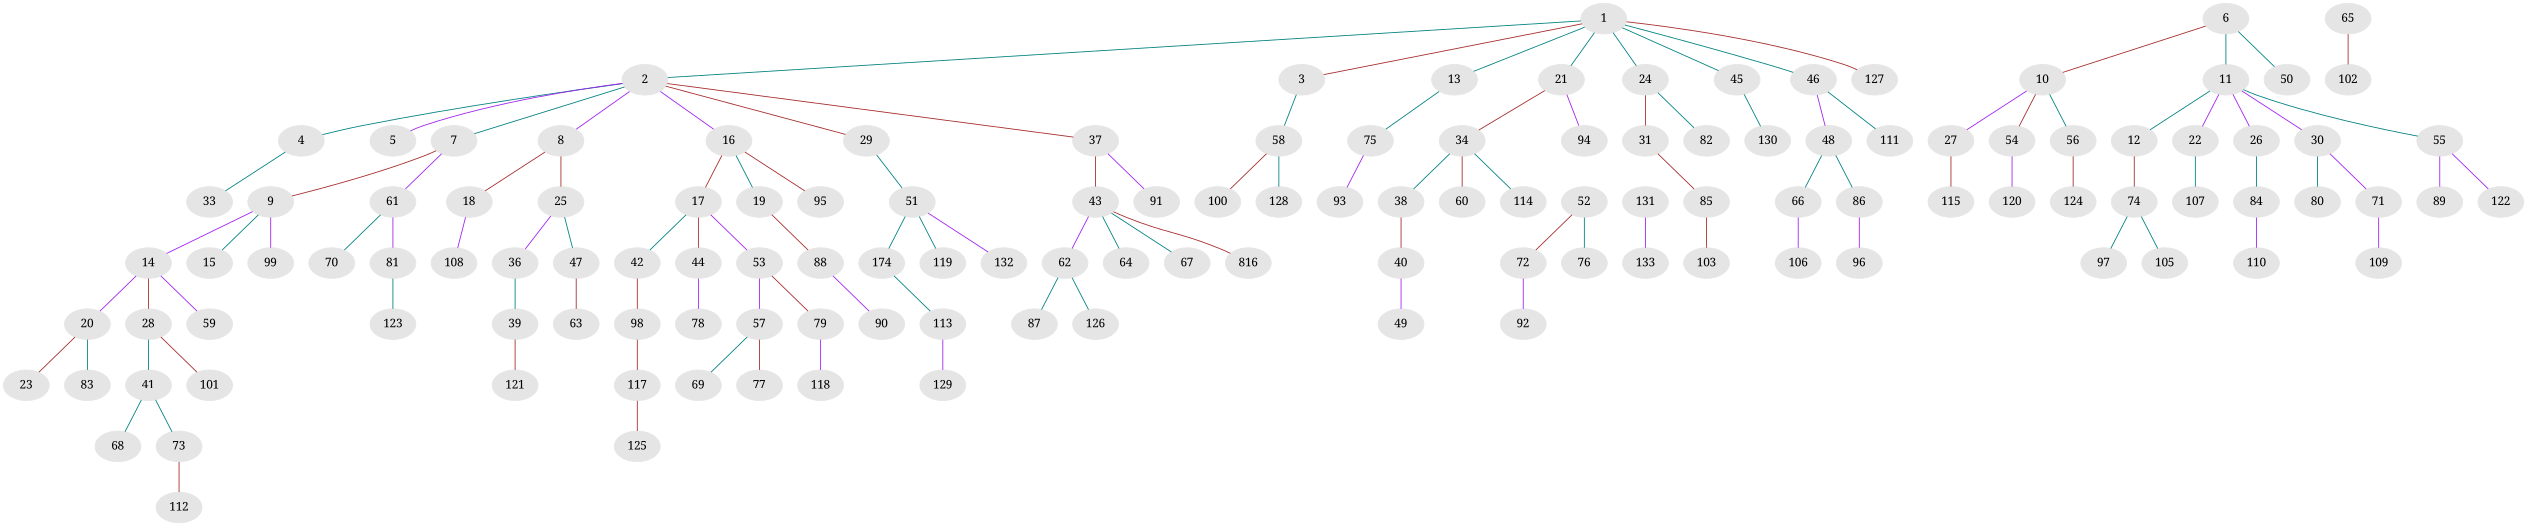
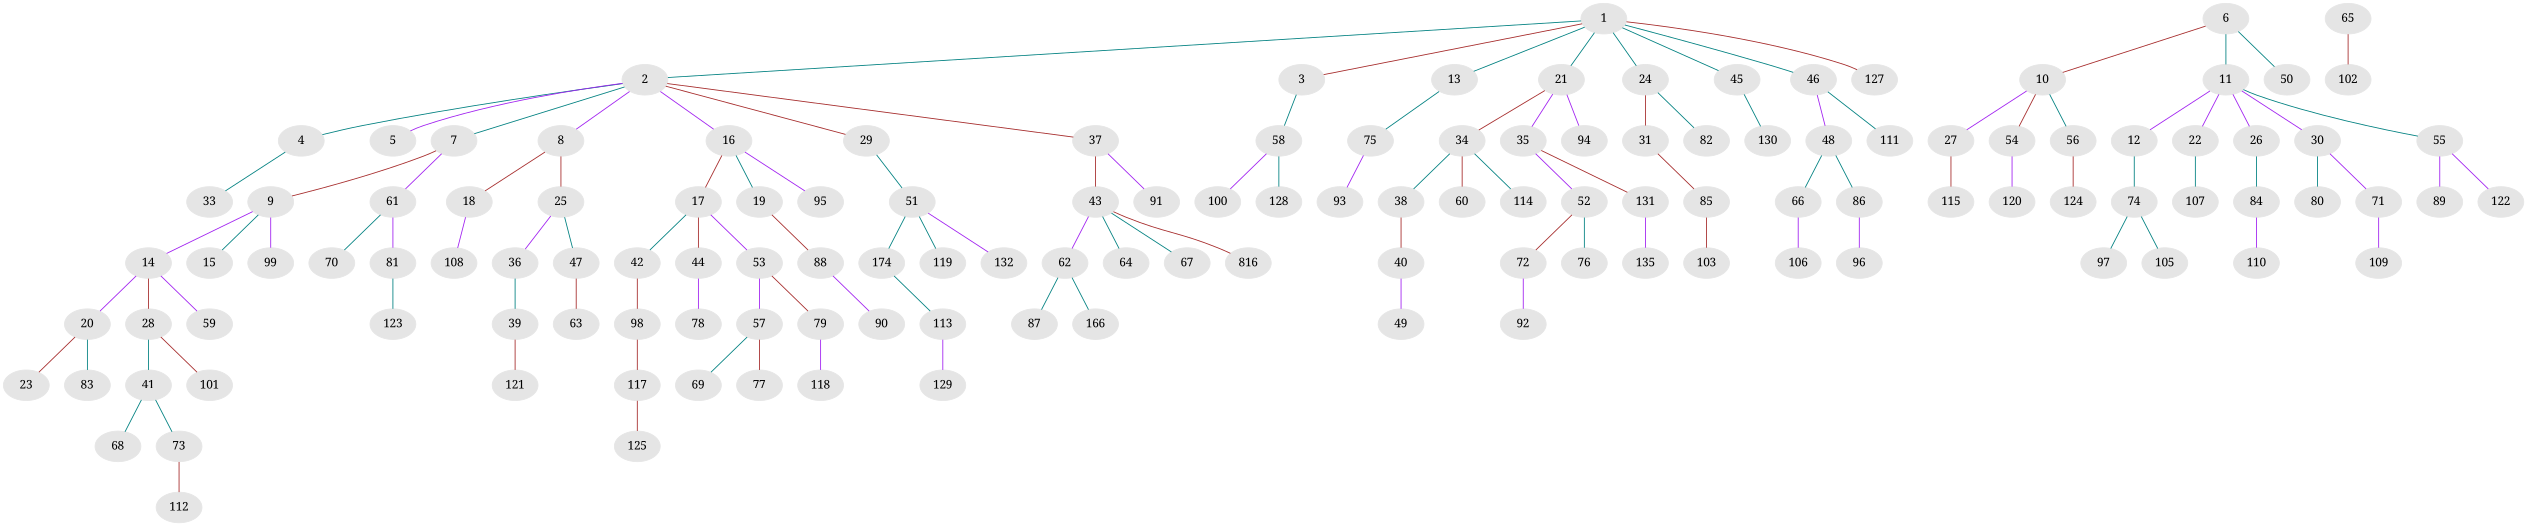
(2180, 110) -> (2180, 110)
none -> (1523, 141)
(775, 171) -> (775, 171)
(1248, 171) -> (1248, 171)
(2134, 172) -> (2134, 172)
(1645, 263) -> (1645, 263)
(1096, 324) -> (1096, 324)
